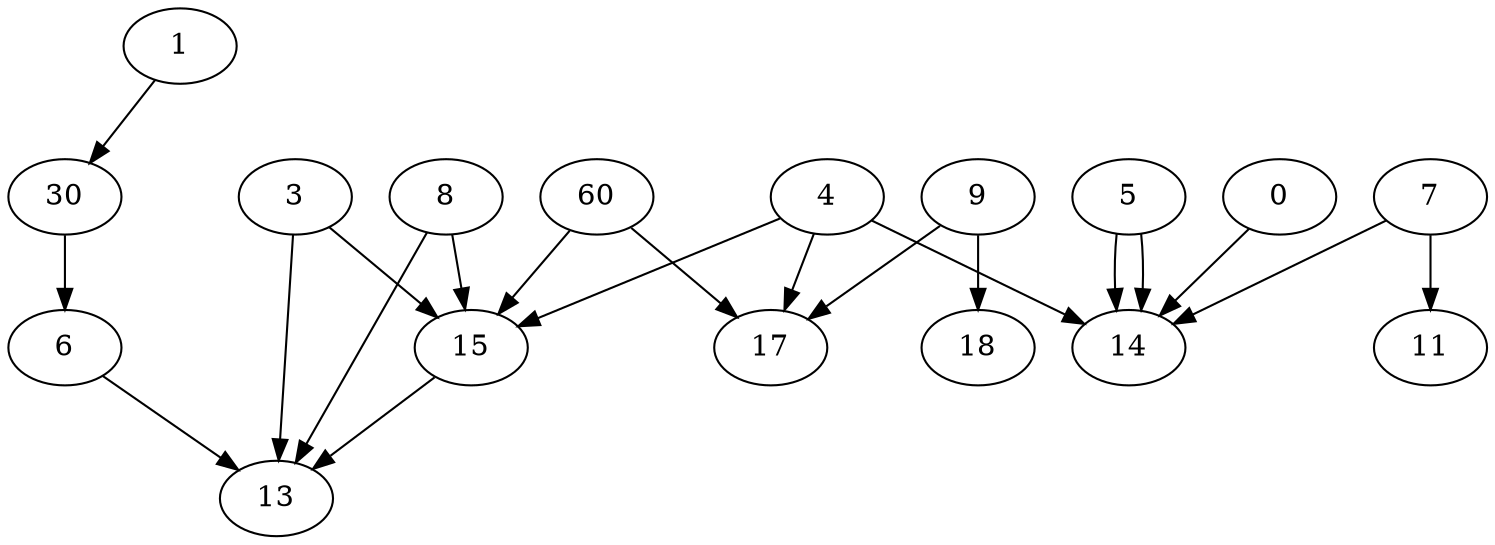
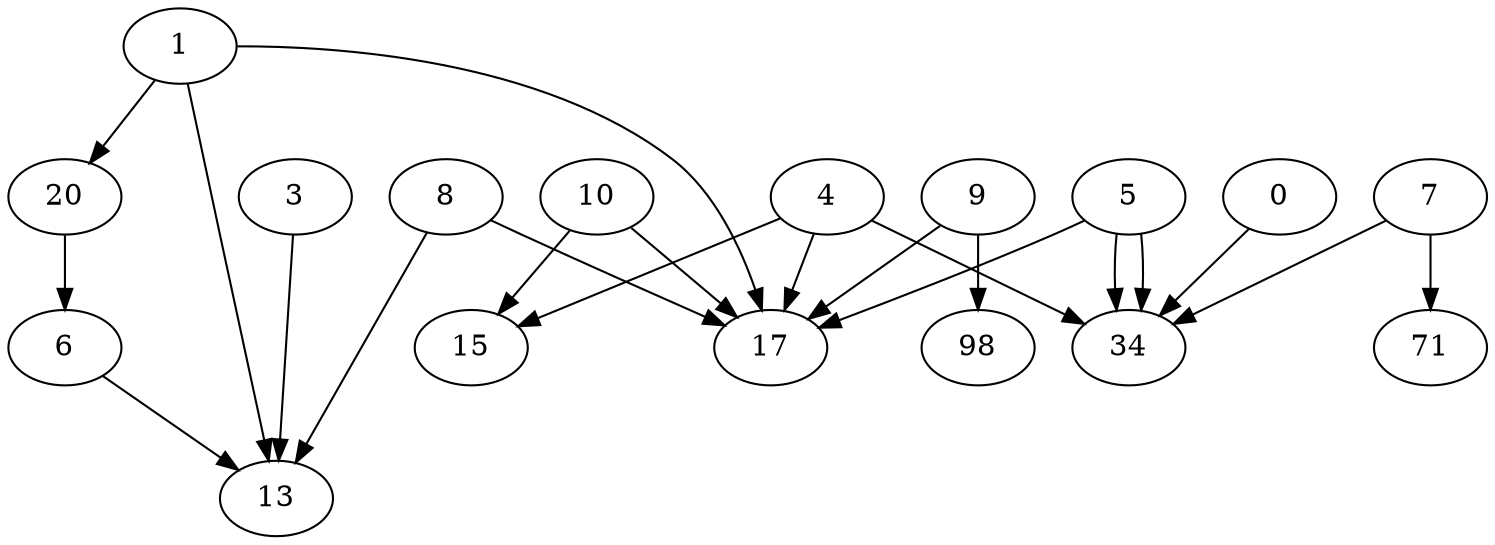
none -> (540, 91)
(65, 197) -> (65, 197)
(597, 197) -> (597, 197)
(457, 261) -> (598, 269)
(375, 266) -> none
none -> (950, 277)
(978, 348) -> (978, 348)
(1129, 348) -> (1129, 348)
(1431, 348) -> (1431, 348)
(382, 417) -> (226, 262)
